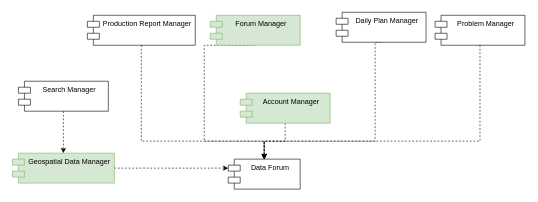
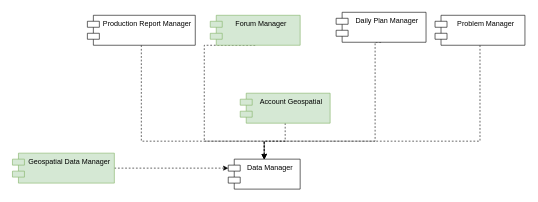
(63, 96) -> none
(291, 101) -> (291, 101)
(63, 130) -> none
(270, 167) -> (270, 167)
